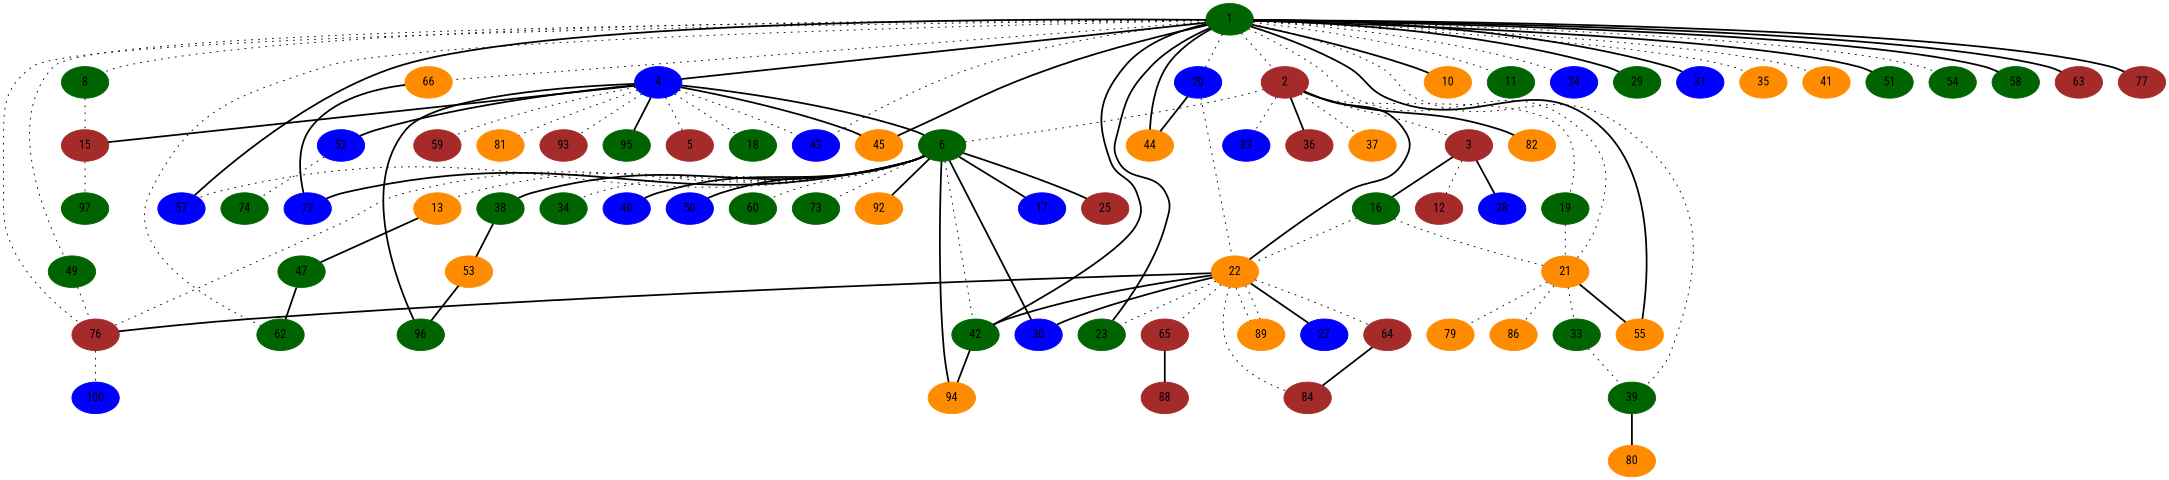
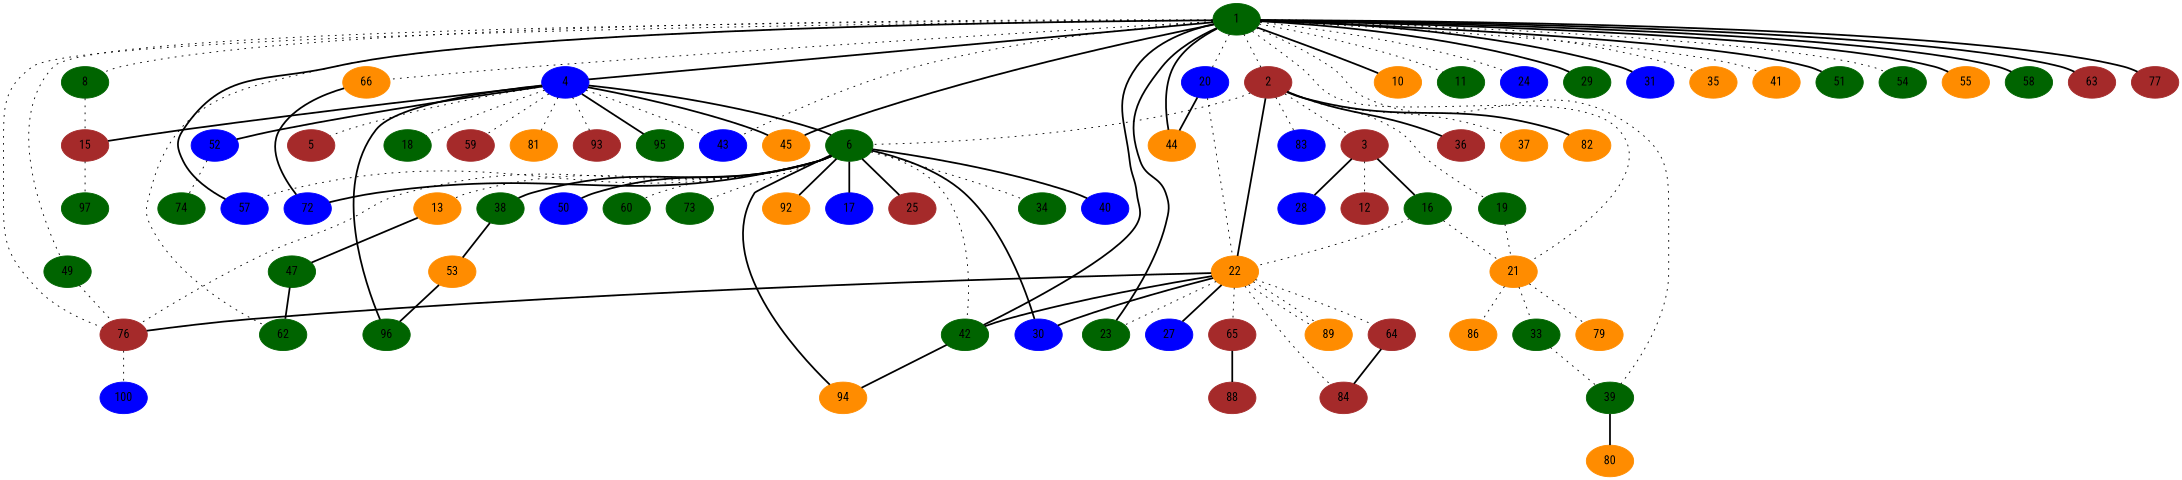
(1603, 303) -> none
